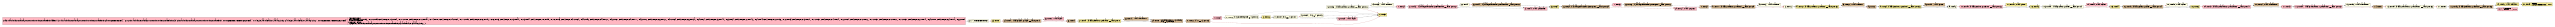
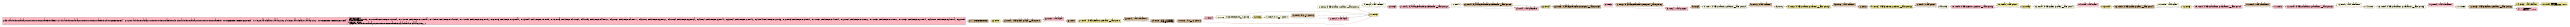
(1770, 5) -> (1761, 5)
none -> (2441, 5)
(2539, 5) -> (2556, 5)
(1733, 7) -> (1725, 7)
(2378, 7) -> (2369, 7)
(1312, 16) -> (1303, 16)
(1171, 20) -> (1167, 20)
(979, 21) -> (979, 21)
